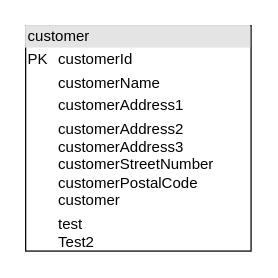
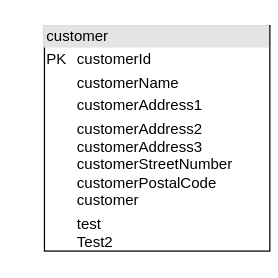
(138, 138) -> (157, 138)
